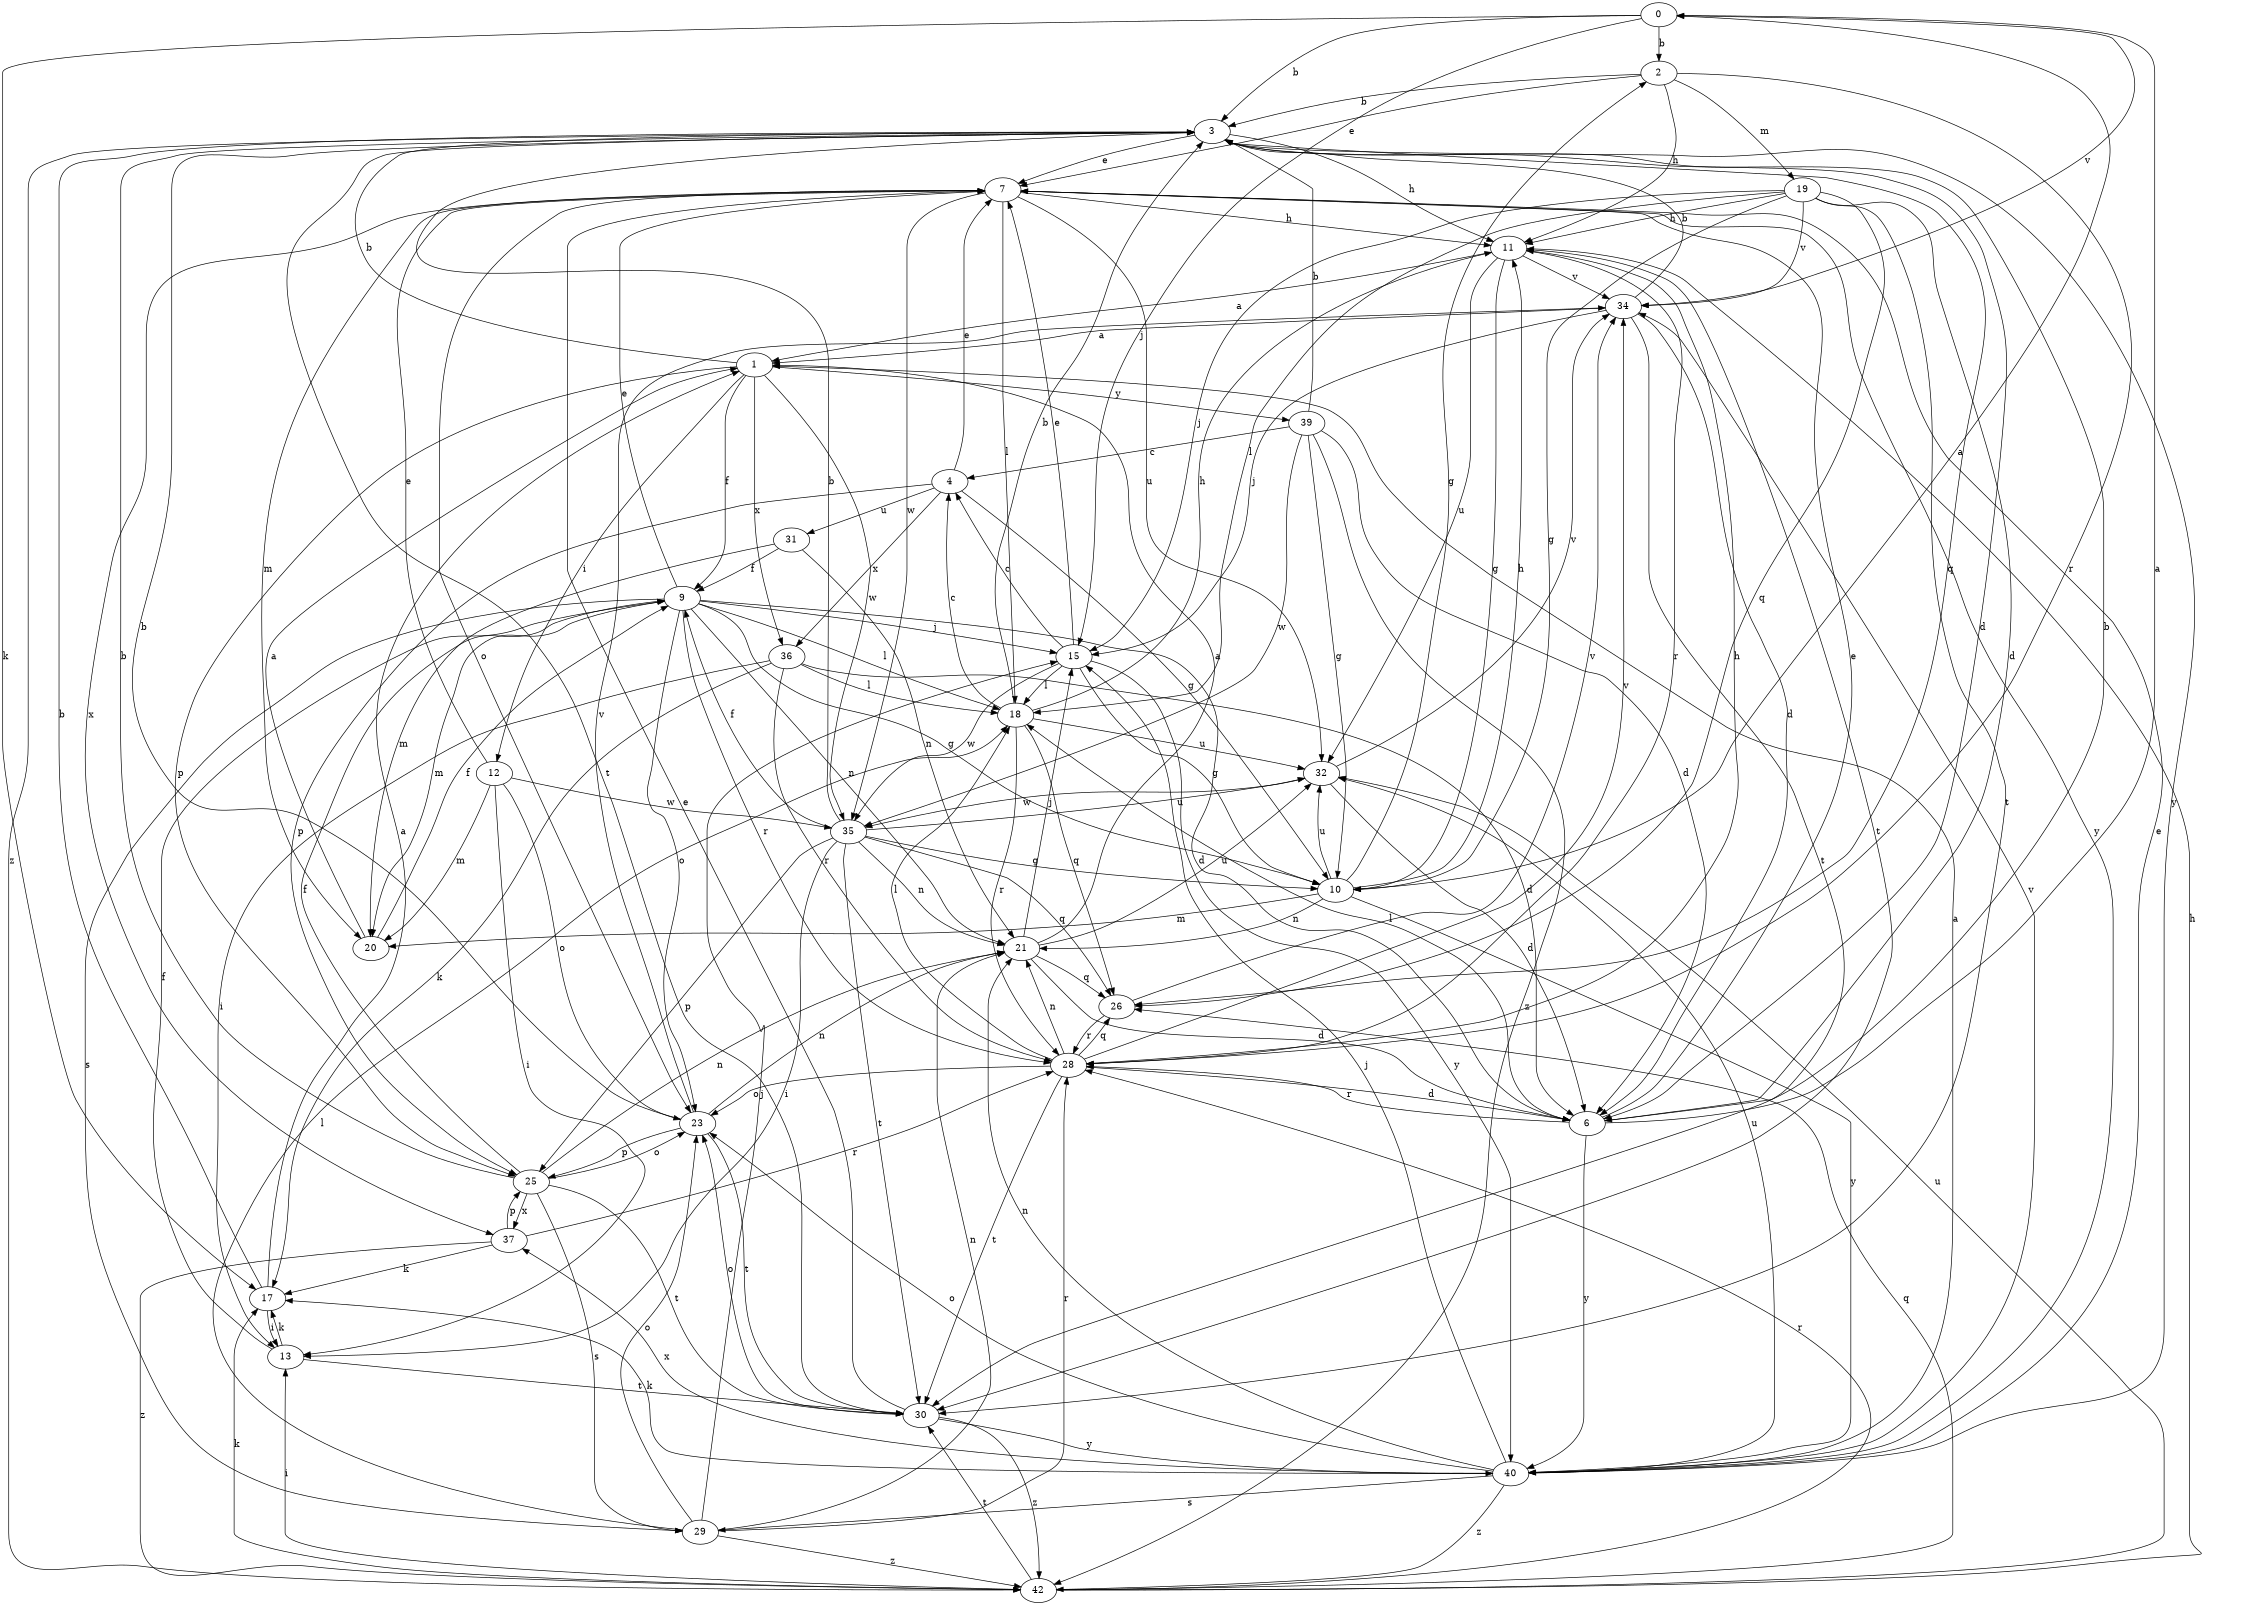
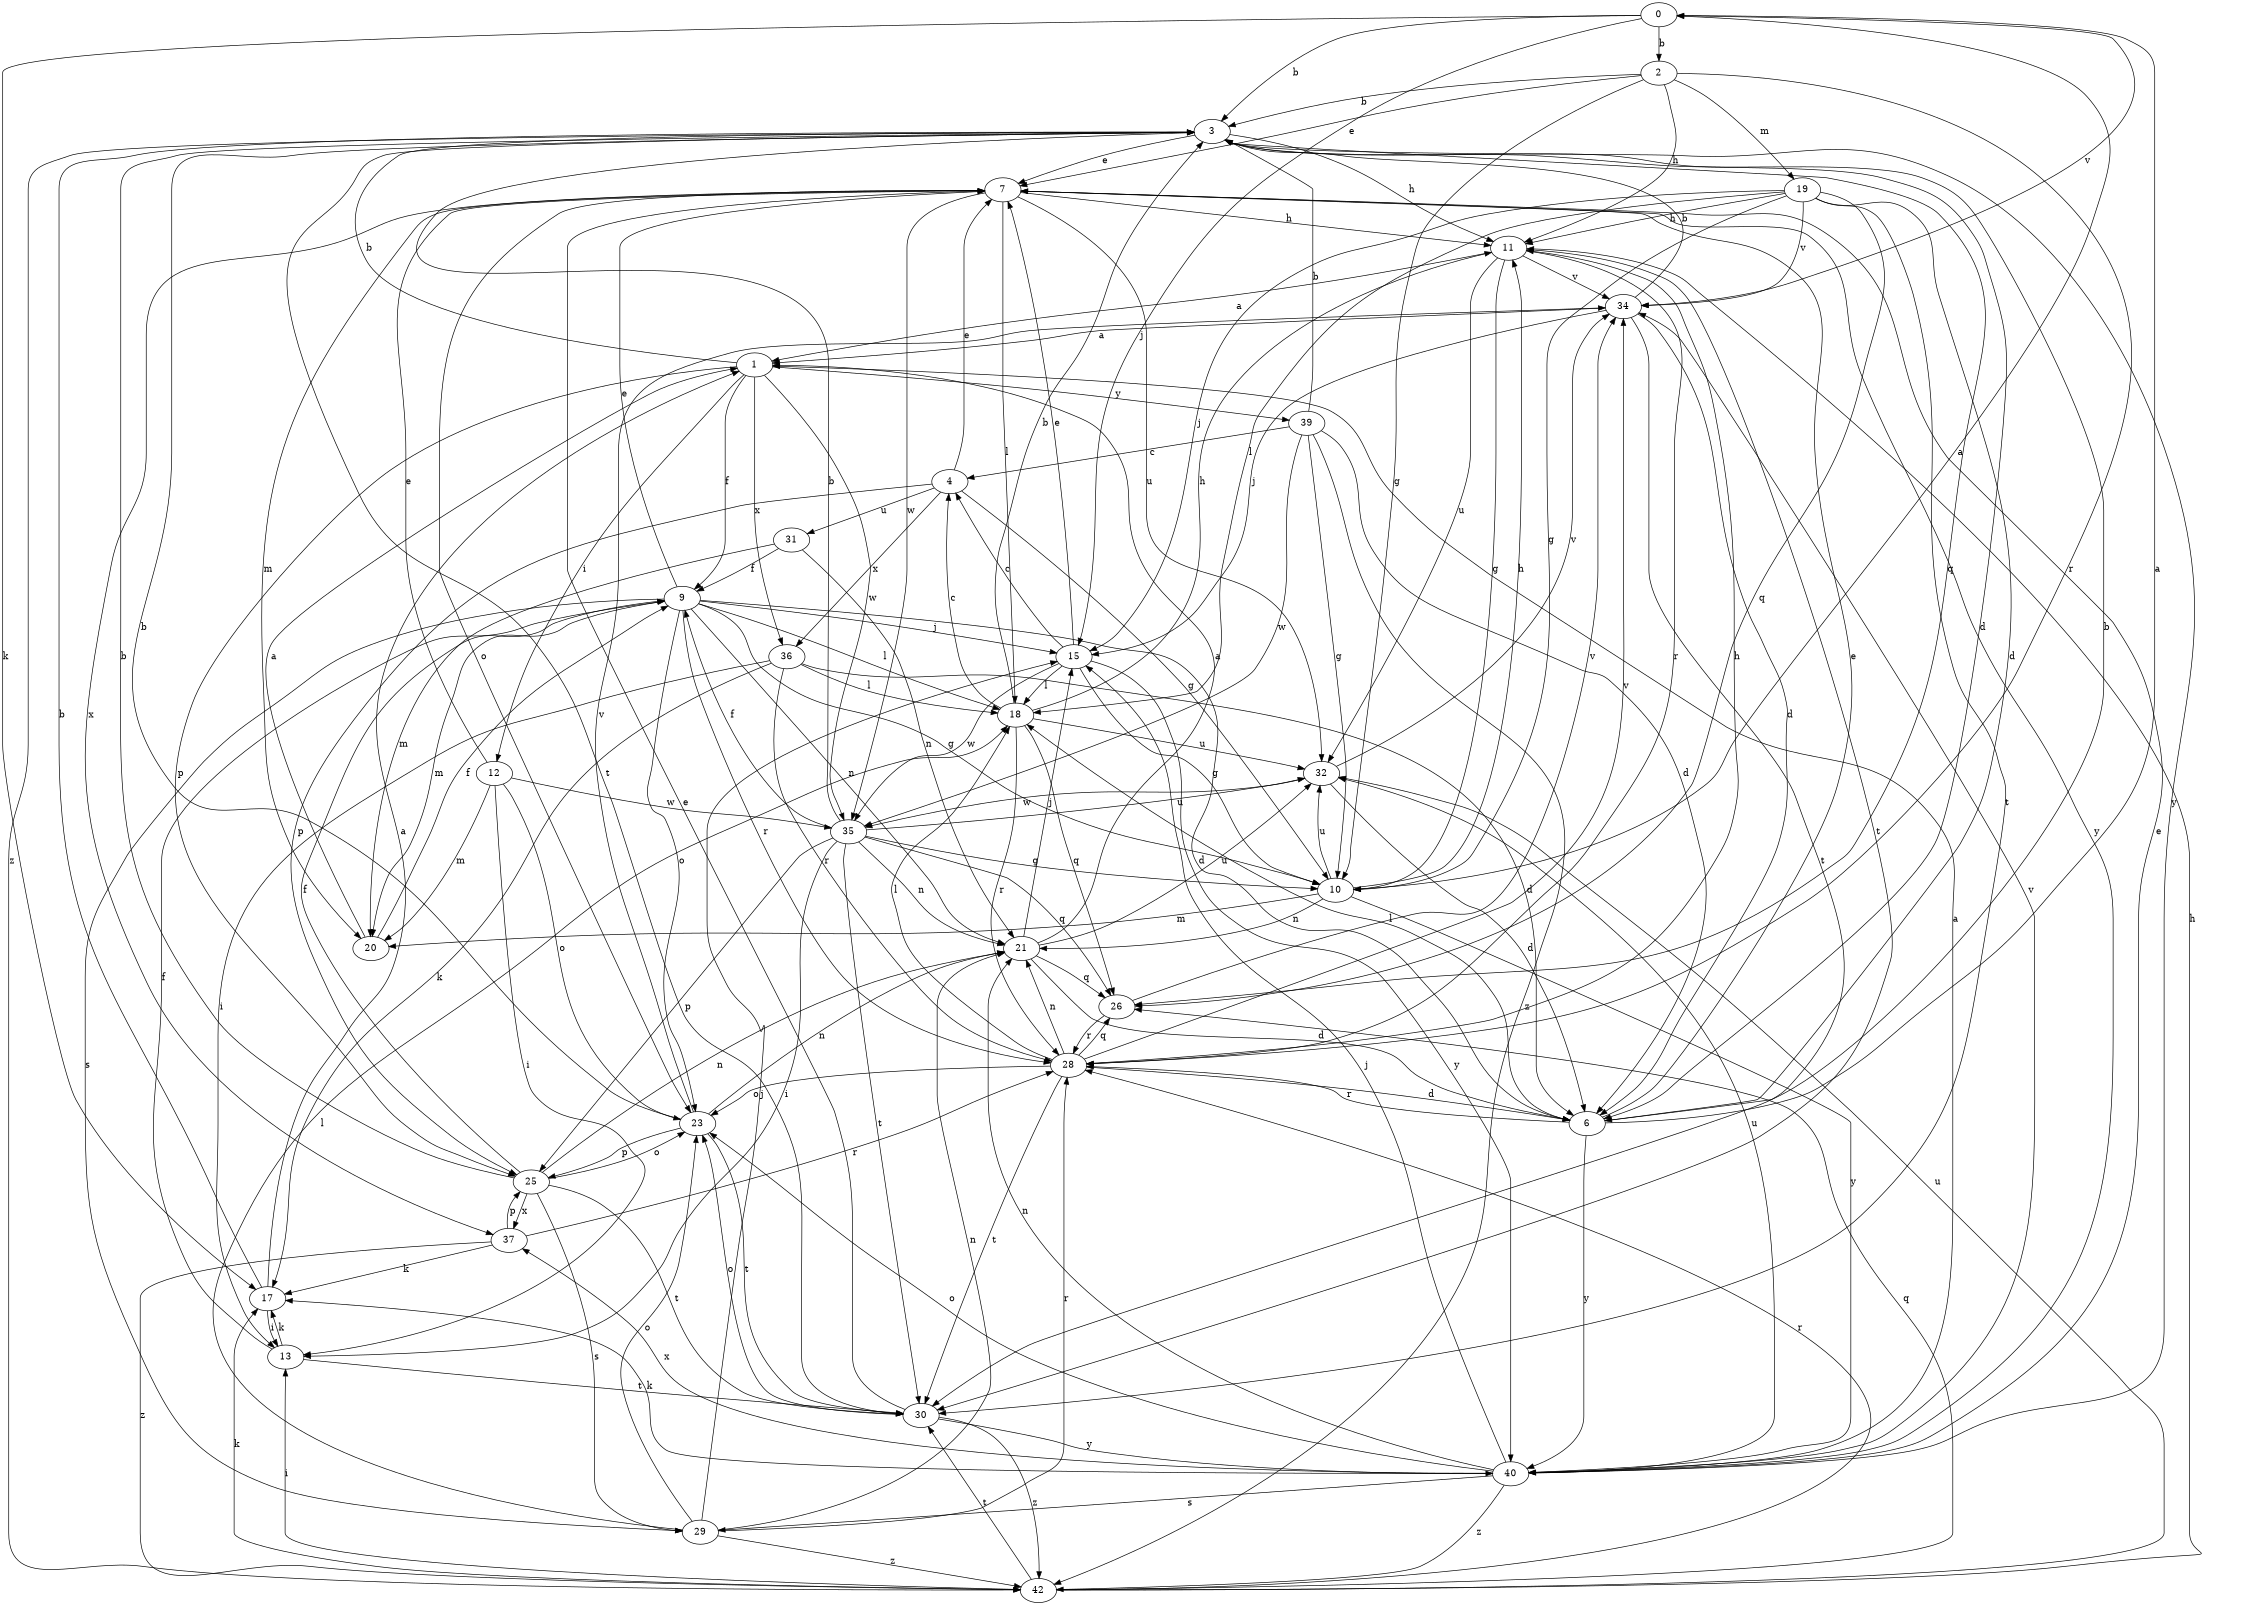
(1447, 455) -> (1396, 417)
